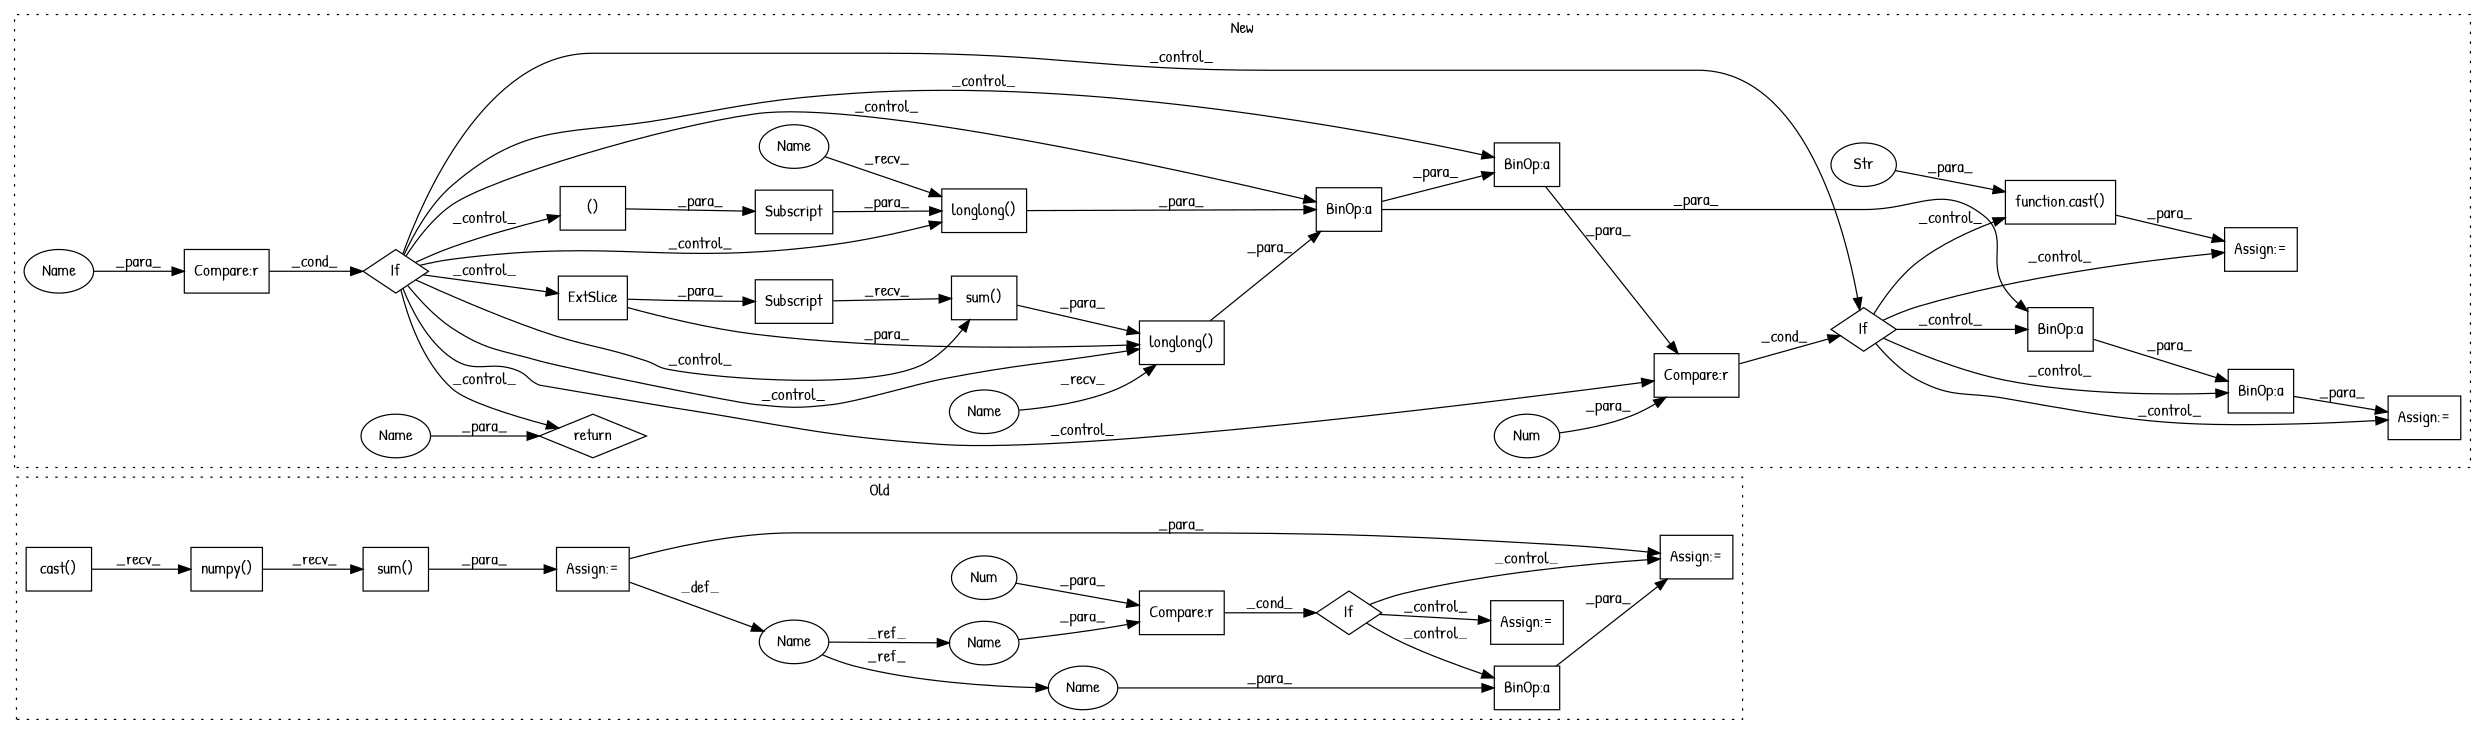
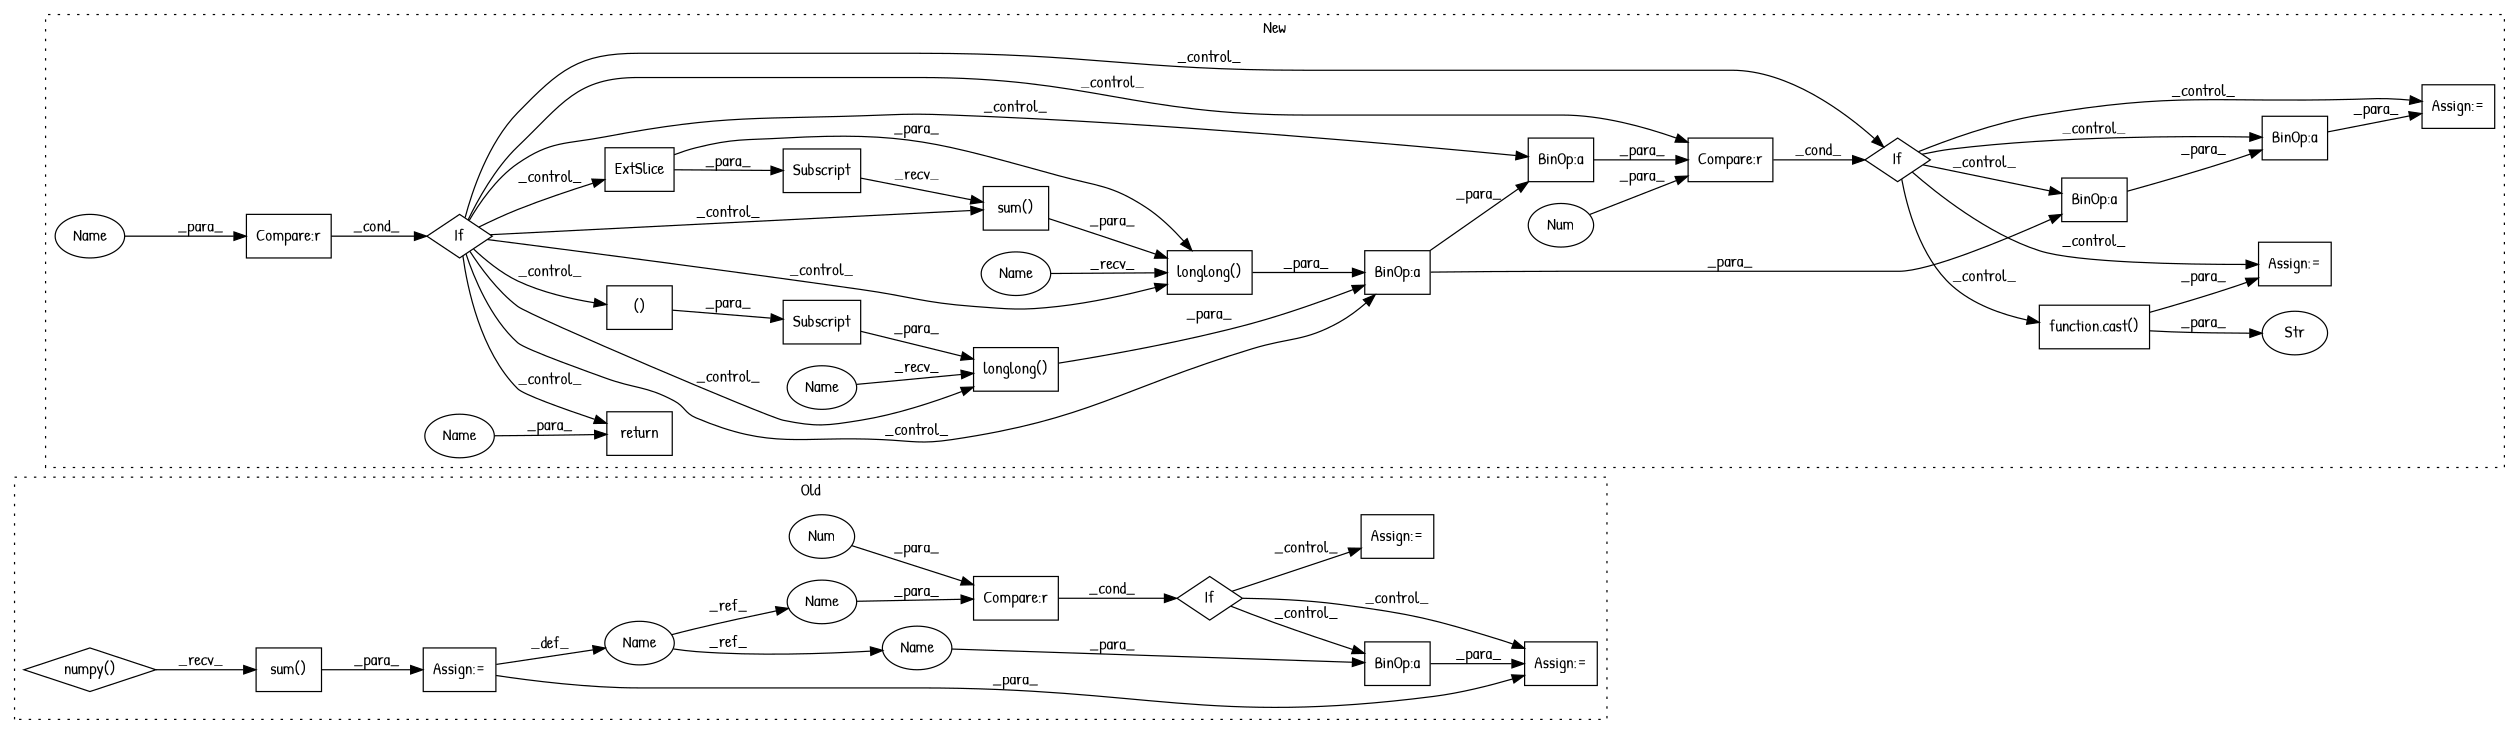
(1944, 180) -> (2200, 333)
(593, 436) -> (640, 434)
(59, 569) -> none
(227, 569) -> (90, 670)
